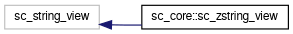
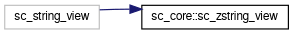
(127, 25) -> (115, 9)
